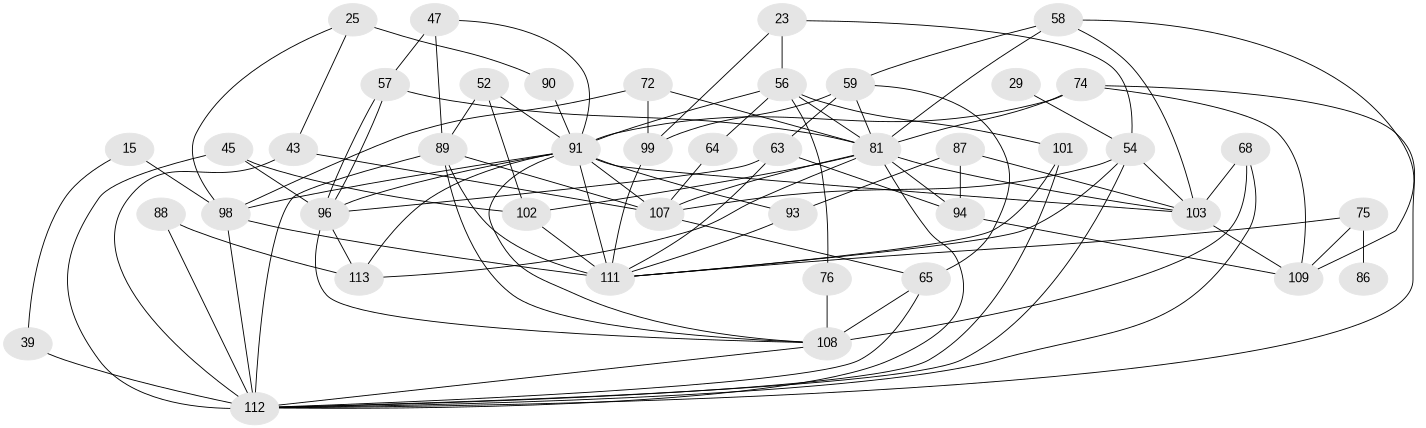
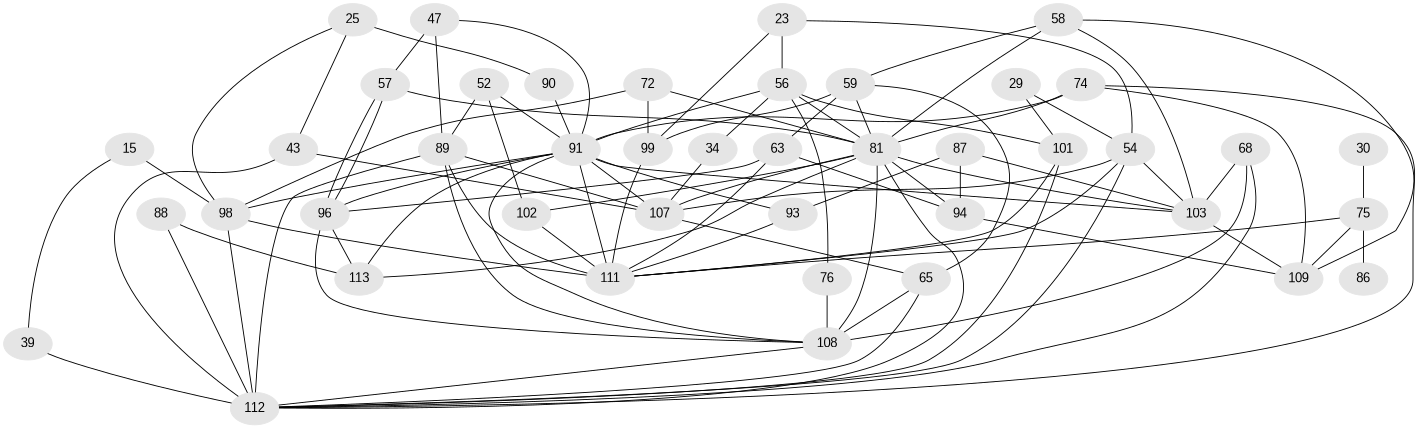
none -> (1040, 117)
(229, 149) -> none
(713, 149) -> (713, 149)
none -> (1363, 149)
none -> (872, 247)
